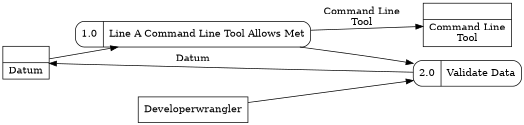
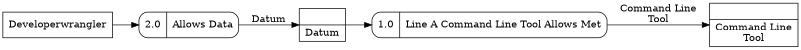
(353, 54) -> none
(481, 73) -> (203, 25)
